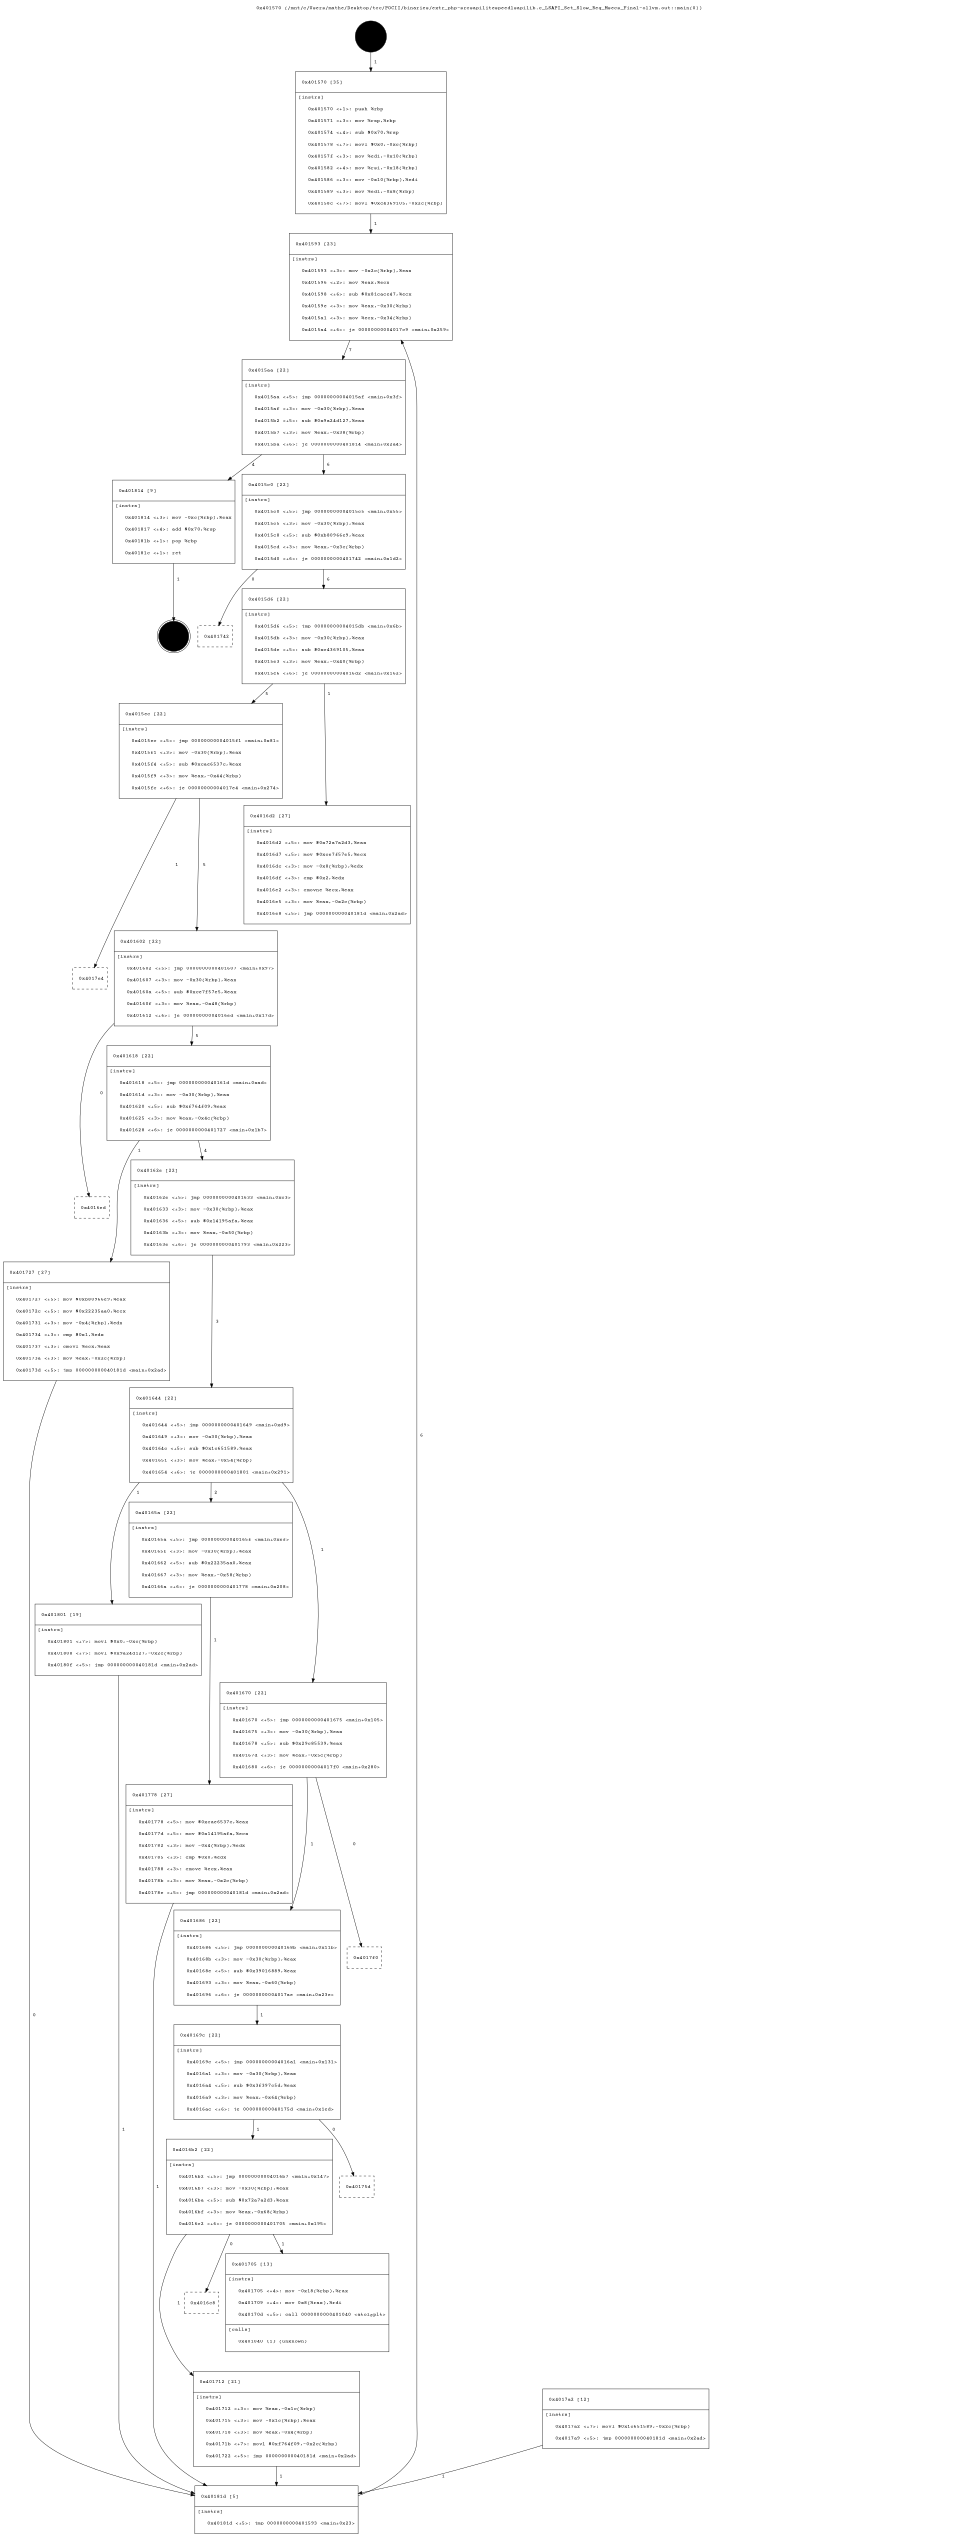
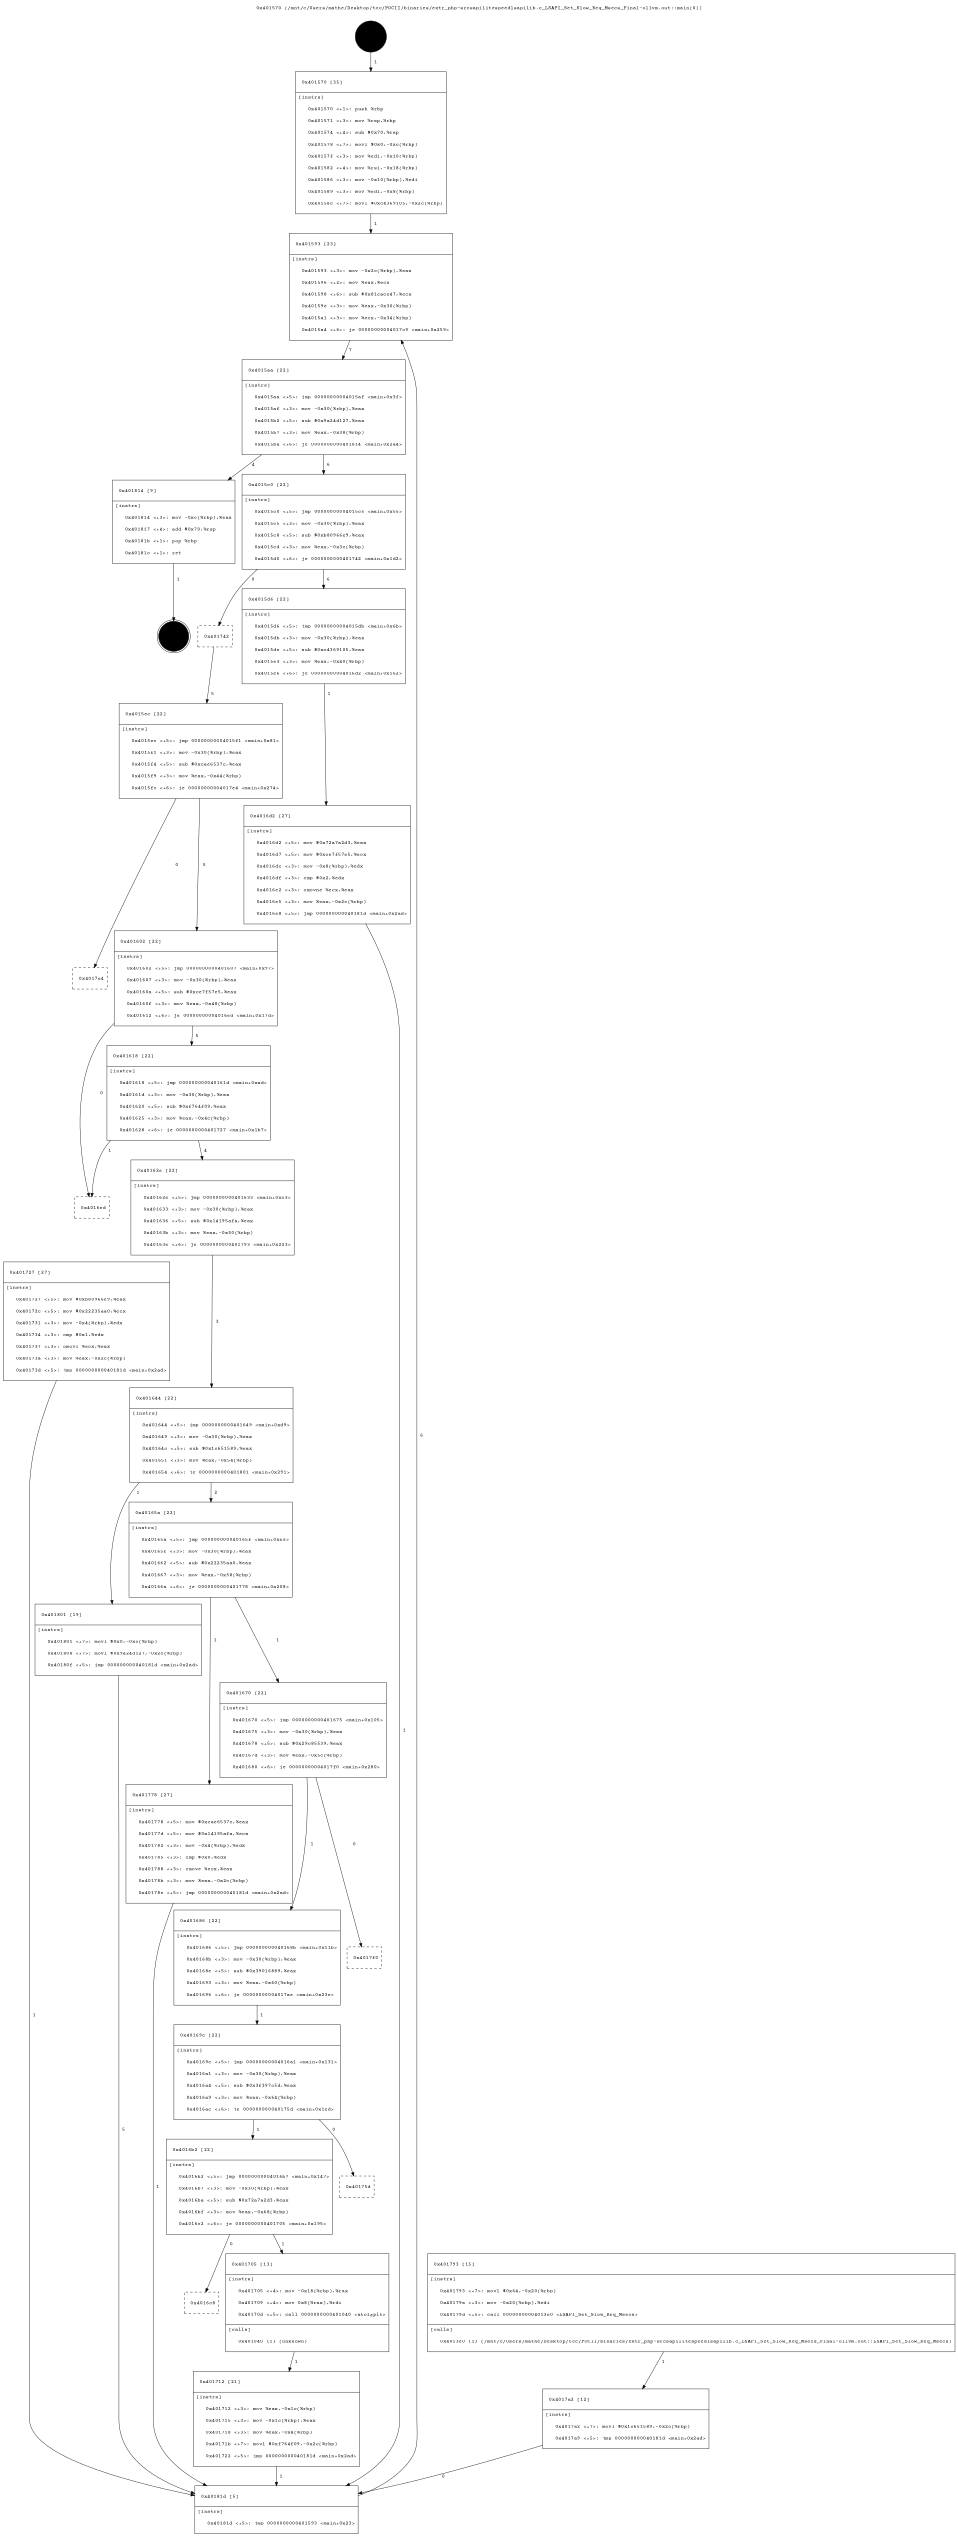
(264, 692) -> (211, 673)
(175, 865) -> (175, 865)
(117, 1197) -> (97, 1165)
(316, 1577) -> (256, 1638)
none -> (400, 1712)
(33, 2015) -> (33, 2015)
(122, 2129) -> (122, 2129)
none -> (691, 2303)
(160, 2305) -> (292, 2360)
(442, 2476) -> (442, 2476)
